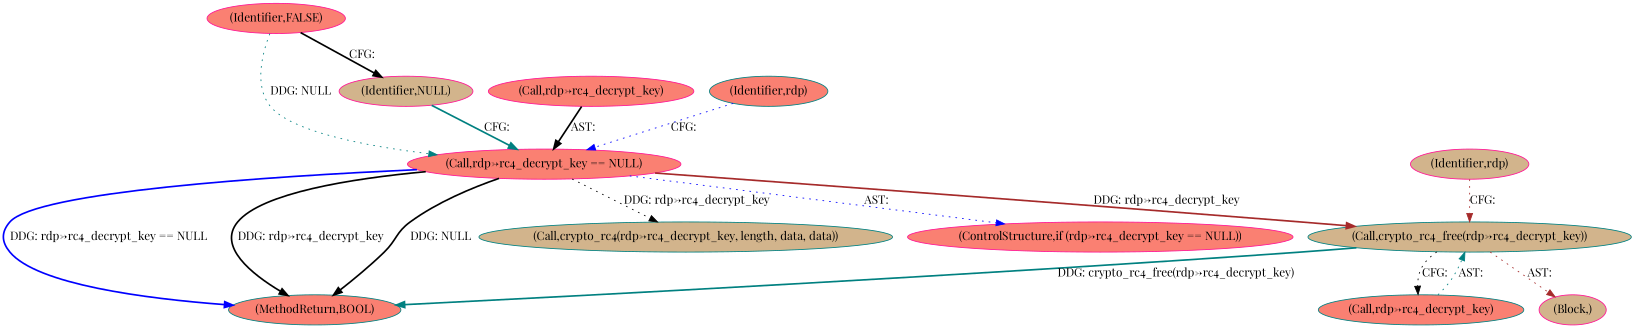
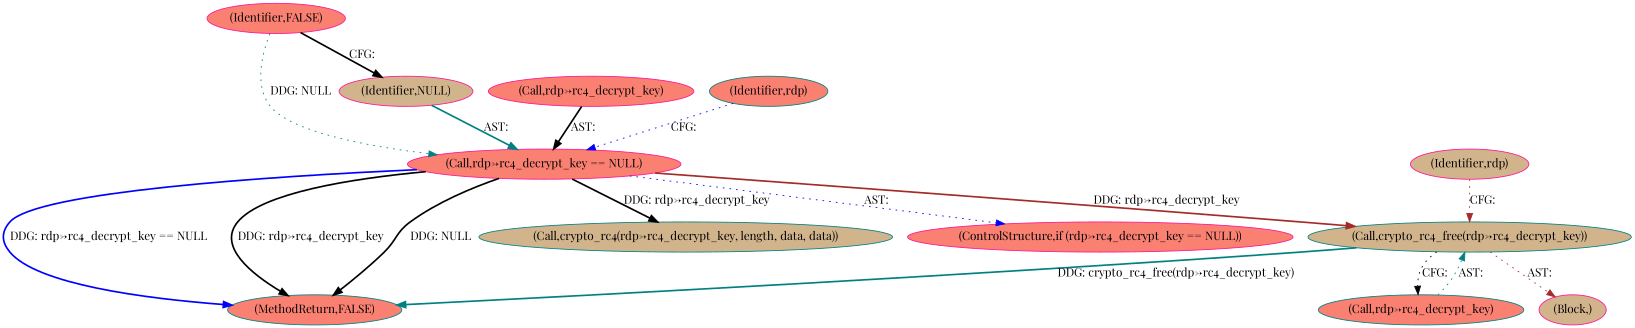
(499, 128) -> (498, 128)
(611, 199) -> (611, 199)
(315, 310) -> (315, 310)
